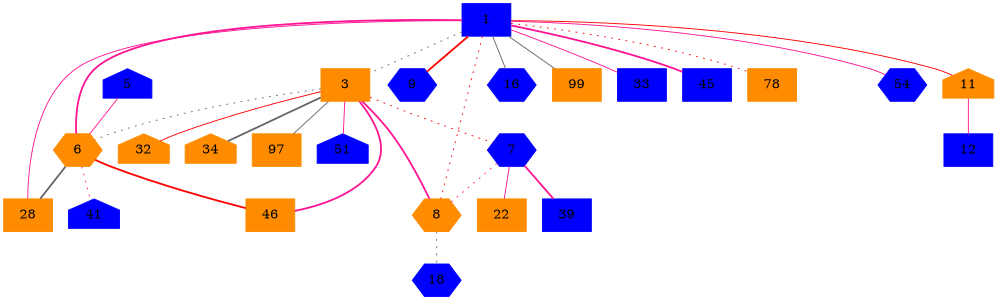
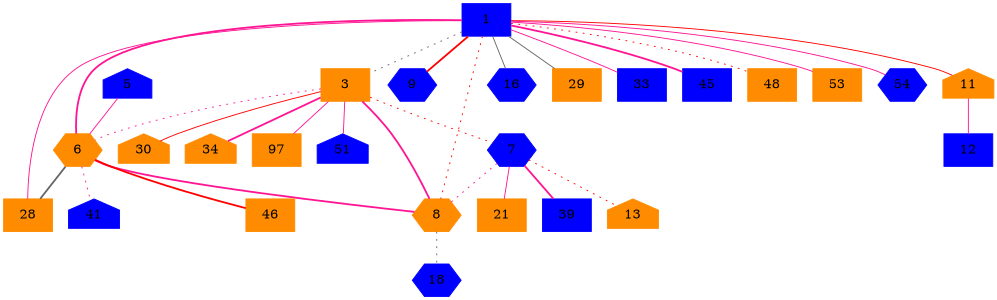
(577, 85) -> (577, 85)
(772, 85) -> (772, 85)
none -> (837, 85)
(207, 109) -> (207, 109)
(311, 118) -> (311, 118)
(274, 119) -> (274, 119)
(144, 150) -> (144, 150)
(369, 176) -> none
none -> (254, 192)
(502, 215) -> (502, 215)
none -> (633, 215)
